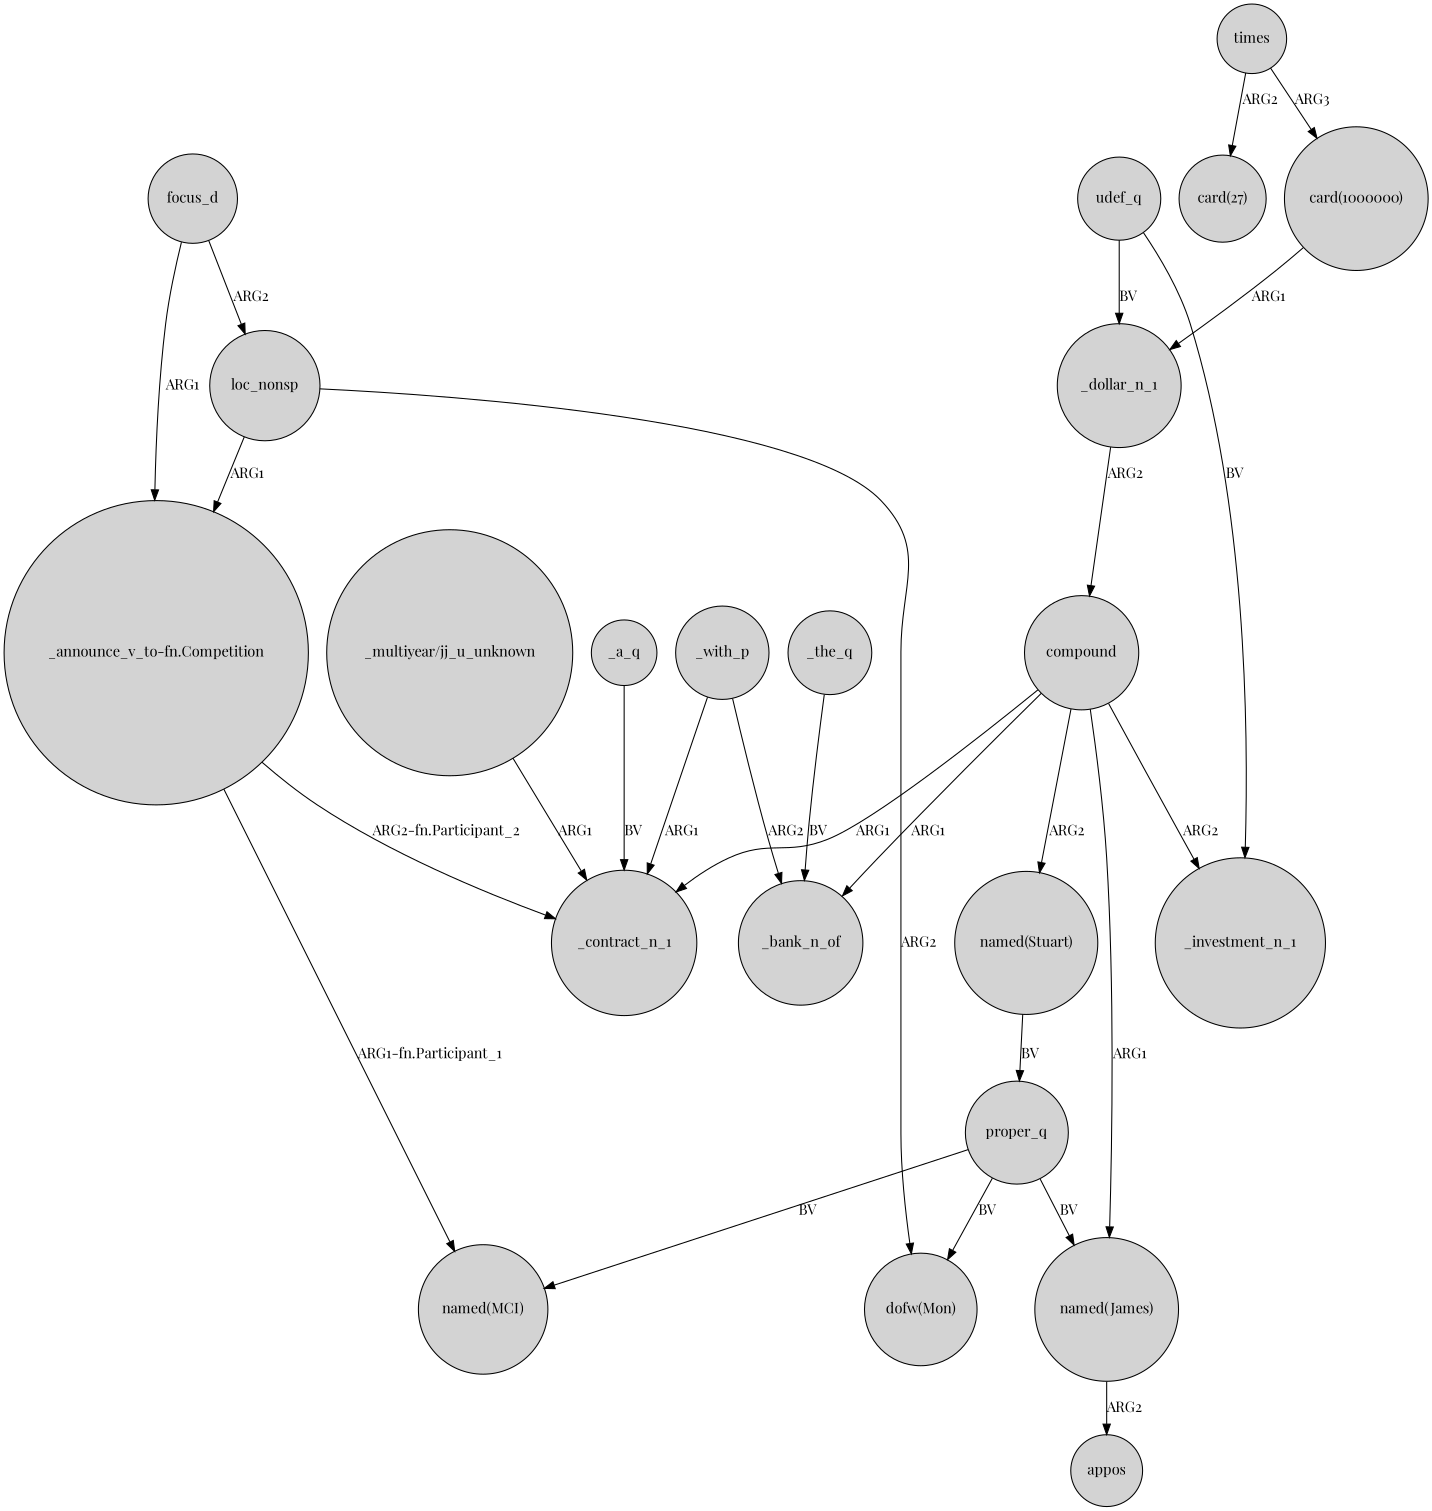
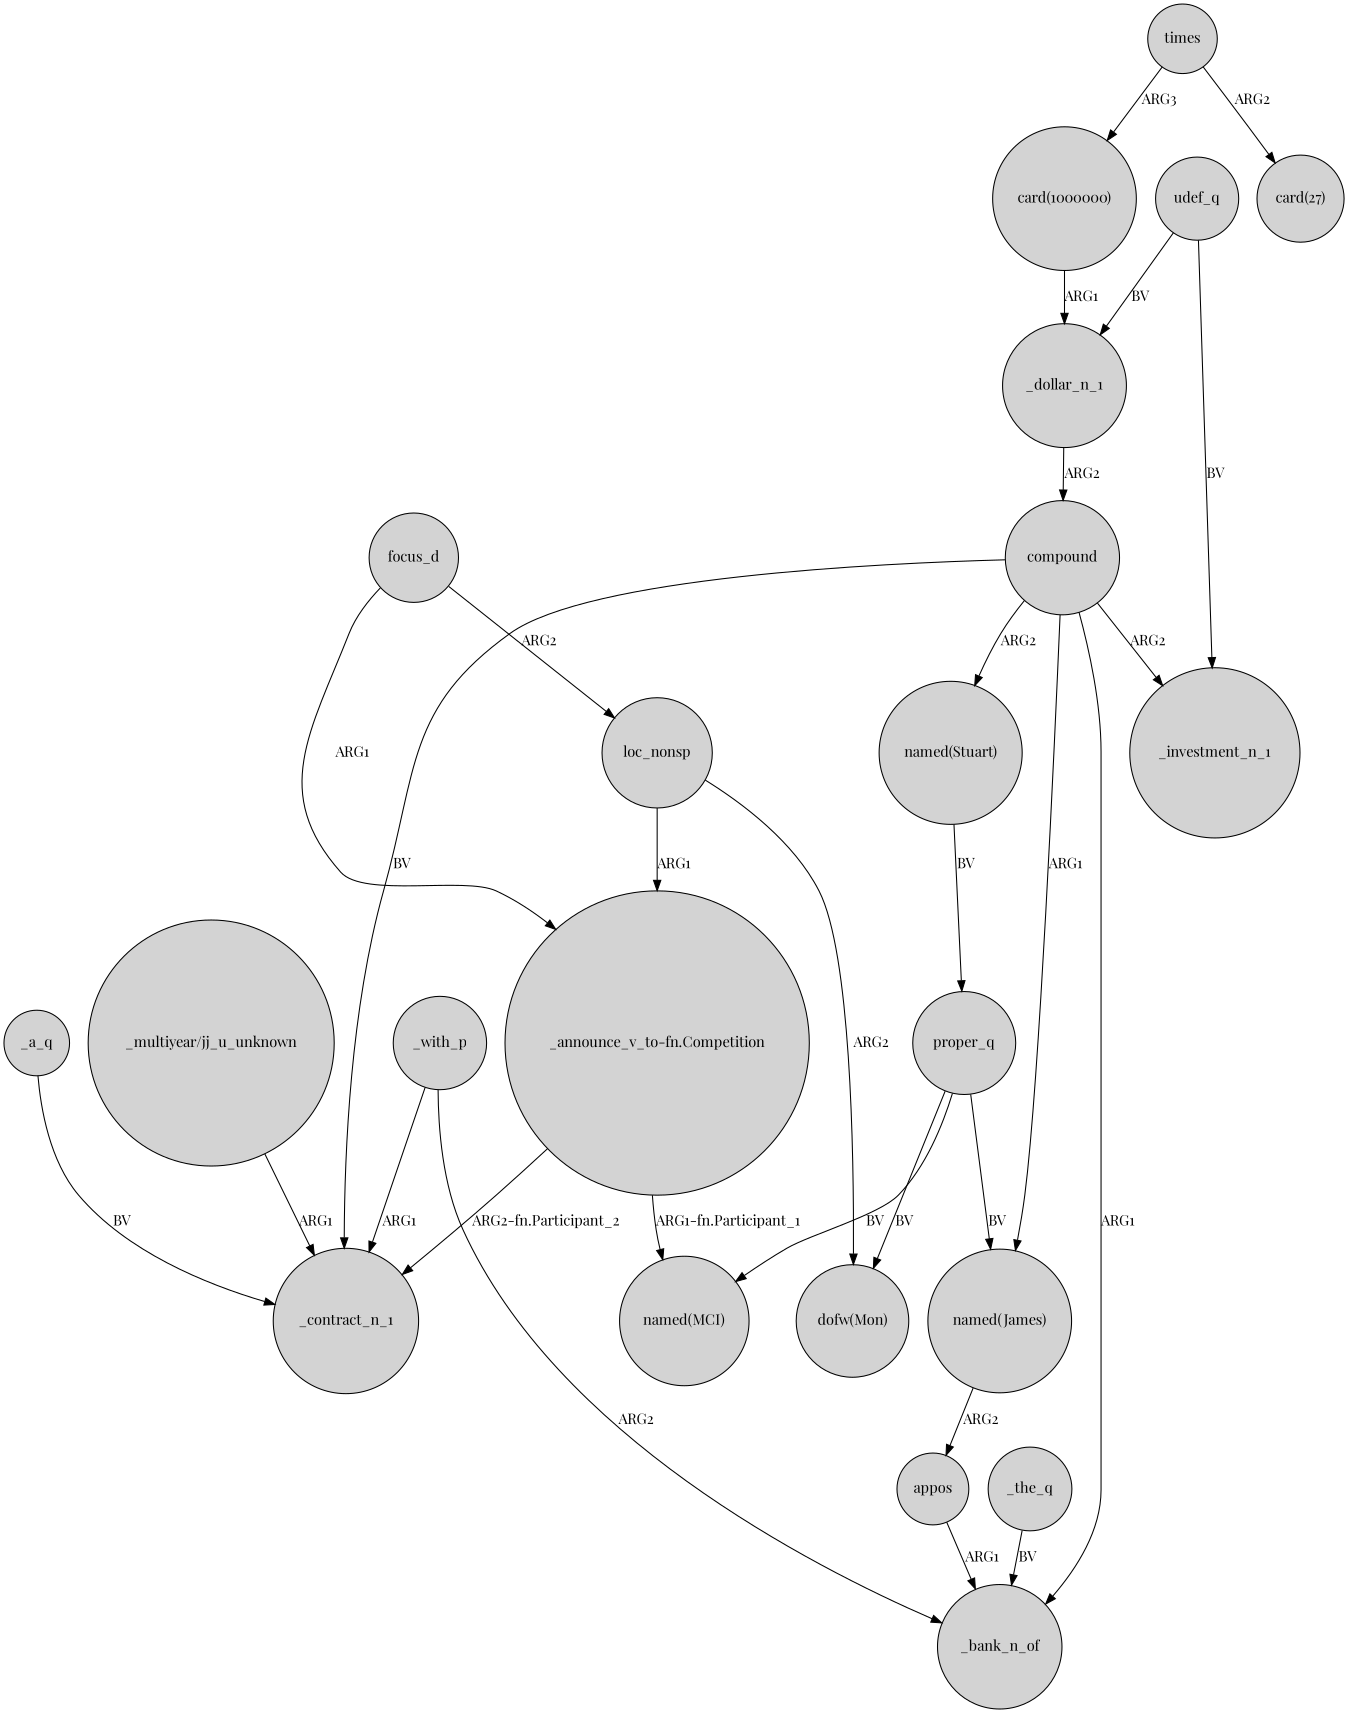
(873, 831) -> (402, 864)
none -> (959, 1551)
